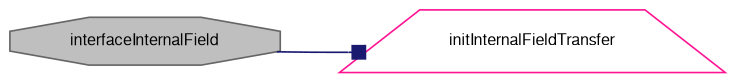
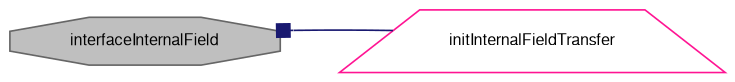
(313, 52) -> (343, 30)
